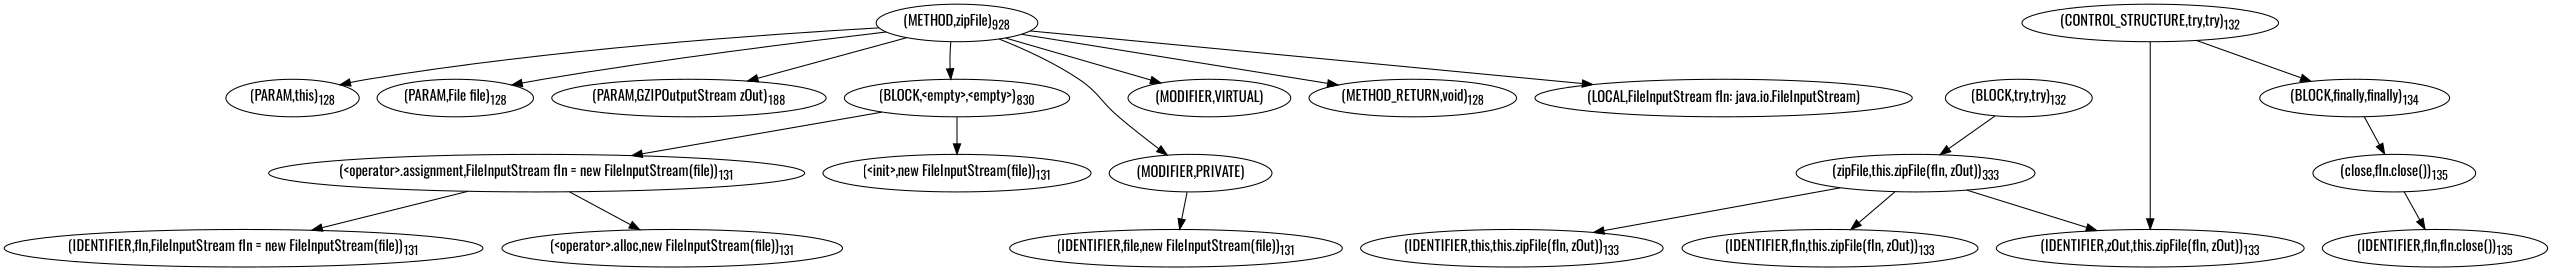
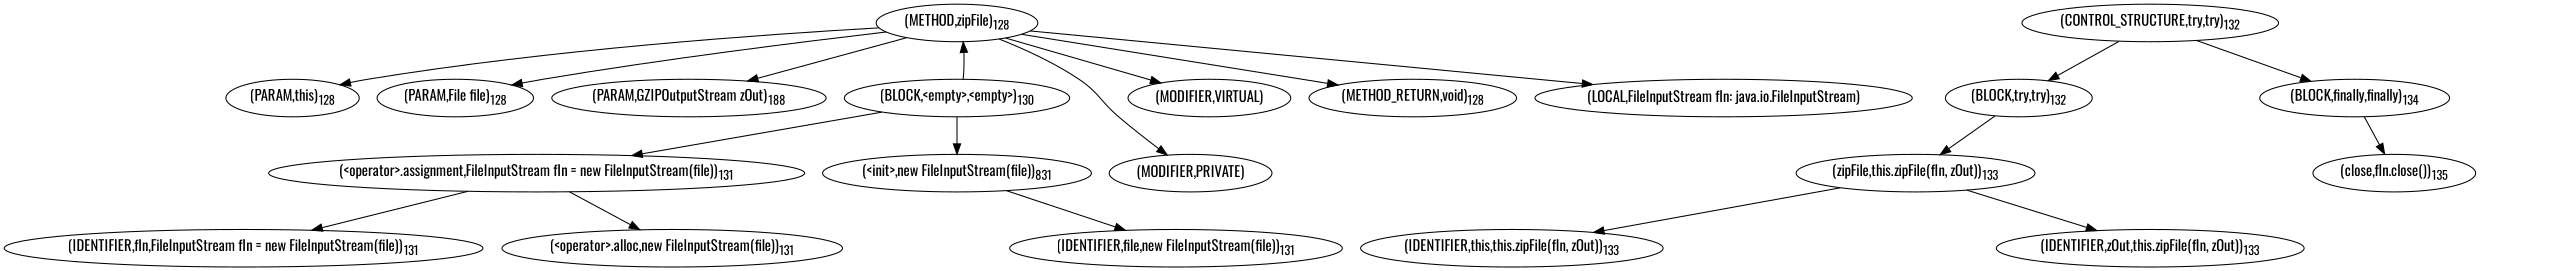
(1001, 21) -> (1001, 21)
(950, 55) -> (964, 66)
(1026, 96) -> (1026, 96)
(2150, 130) -> (2088, 58)
(1044, 172) -> (1044, 172)
(1991, 172) -> (1991, 172)
(1184, 206) -> (1061, 209)
(1830, 248) -> none
(2435, 248) -> none
